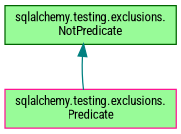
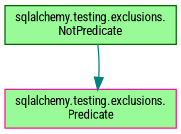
(82, 73) -> (99, 61)
